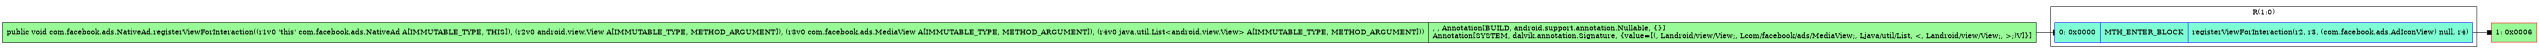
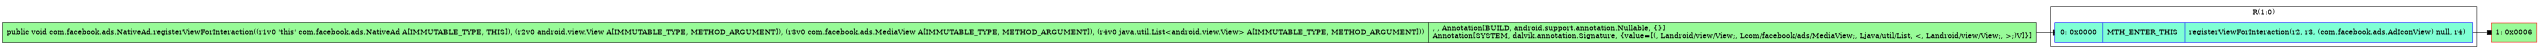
(2144, 32) -> (2143, 32)
